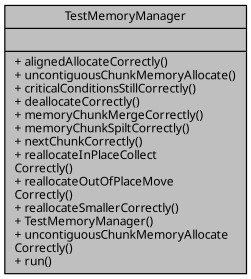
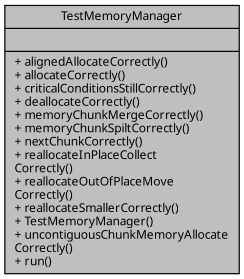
(126, 76) -> (70, 76)
